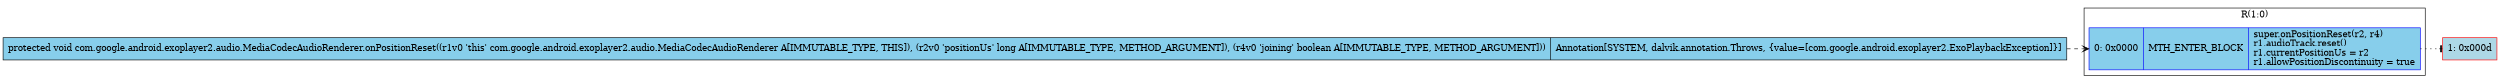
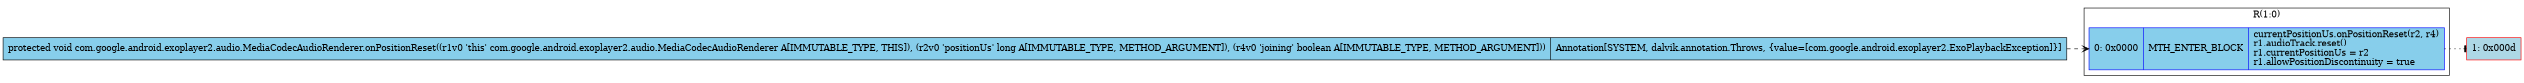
(2318, 35) -> (2346, 35)
